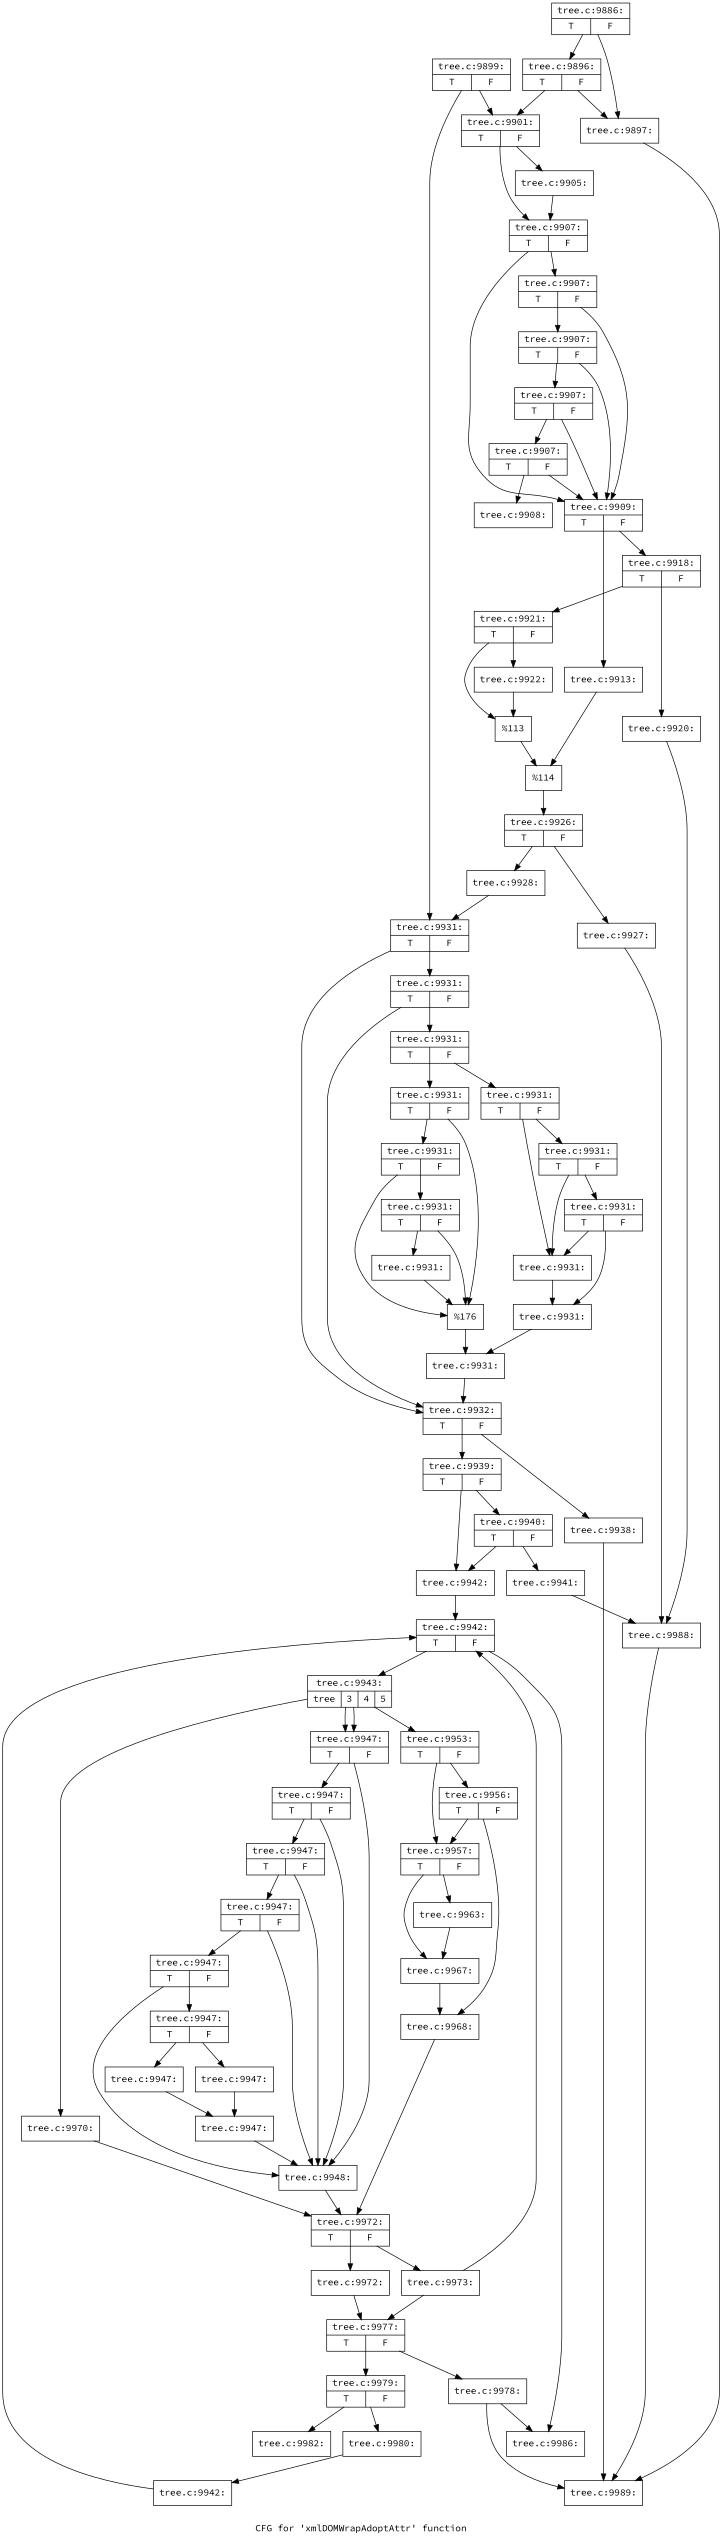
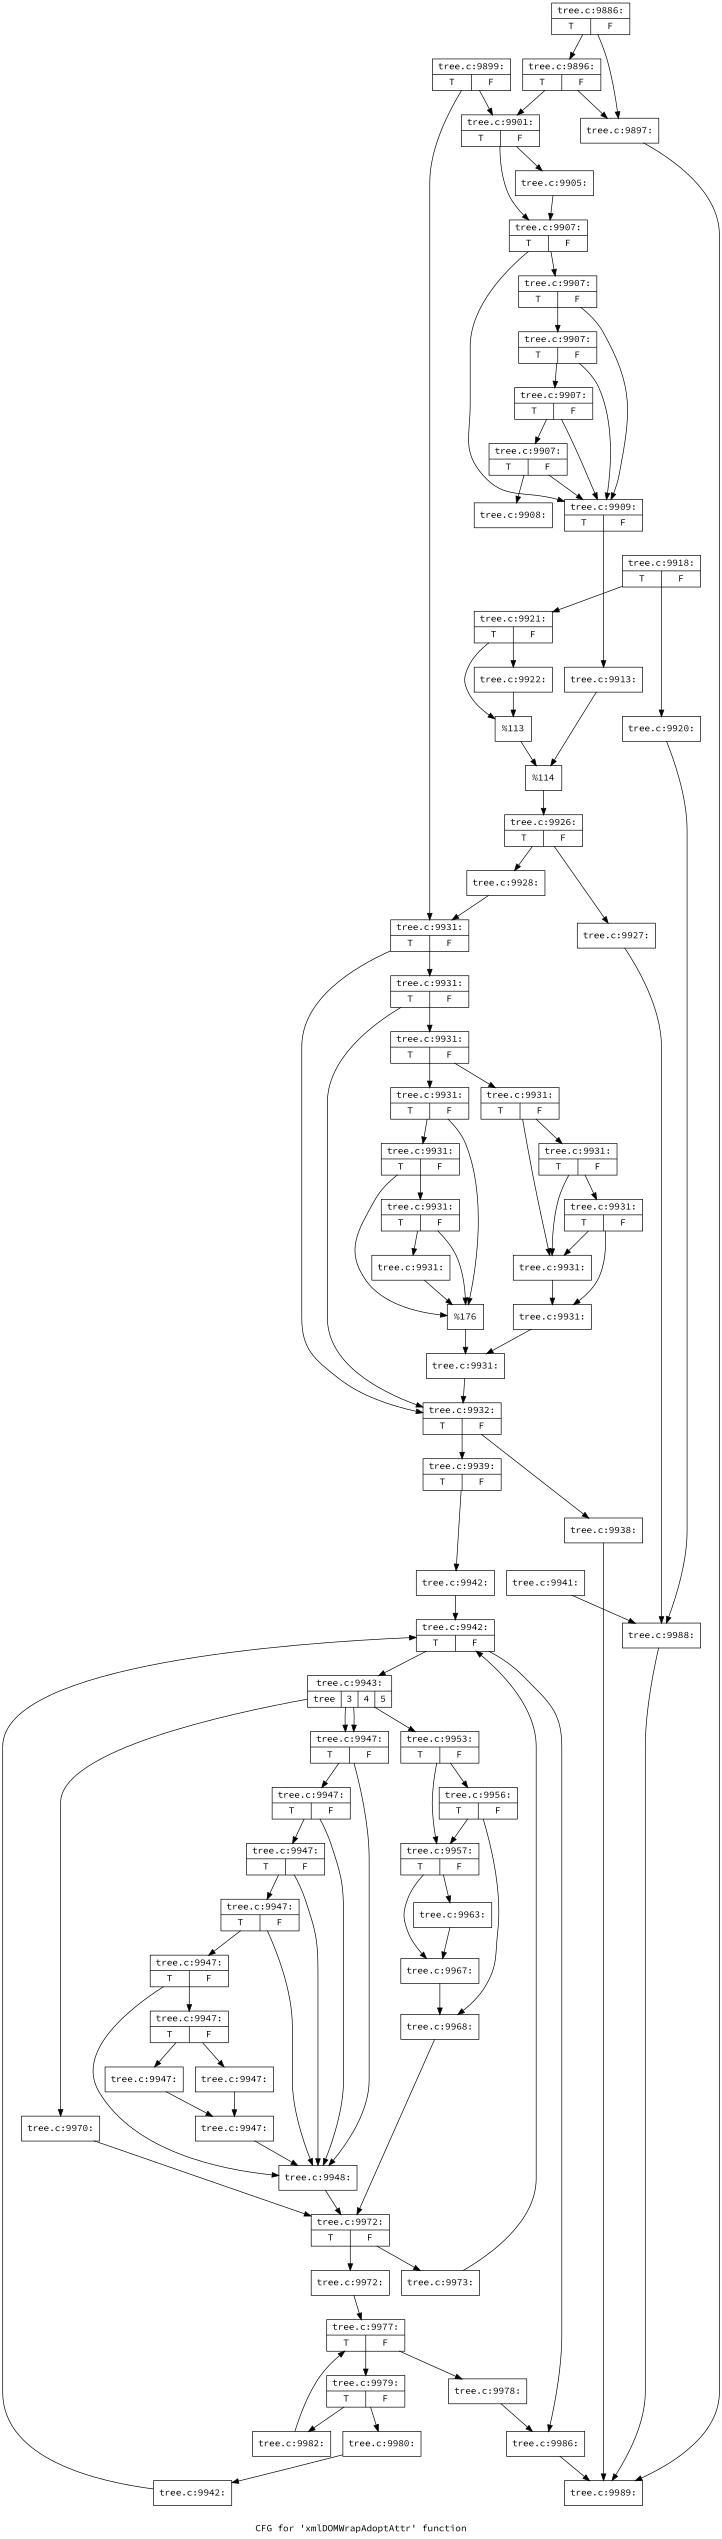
(630, 541) -> none
(513, 1530) -> none
(408, 2306) -> (312, 2390)
(504, 2460) -> (572, 2466)
